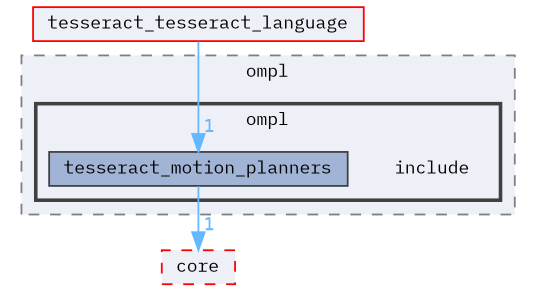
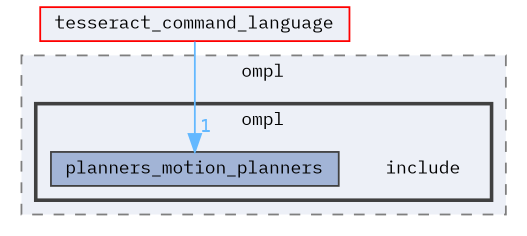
(198, 24) -> (195, 24)
(198, 169) -> (195, 169)
(198, 267) -> none
